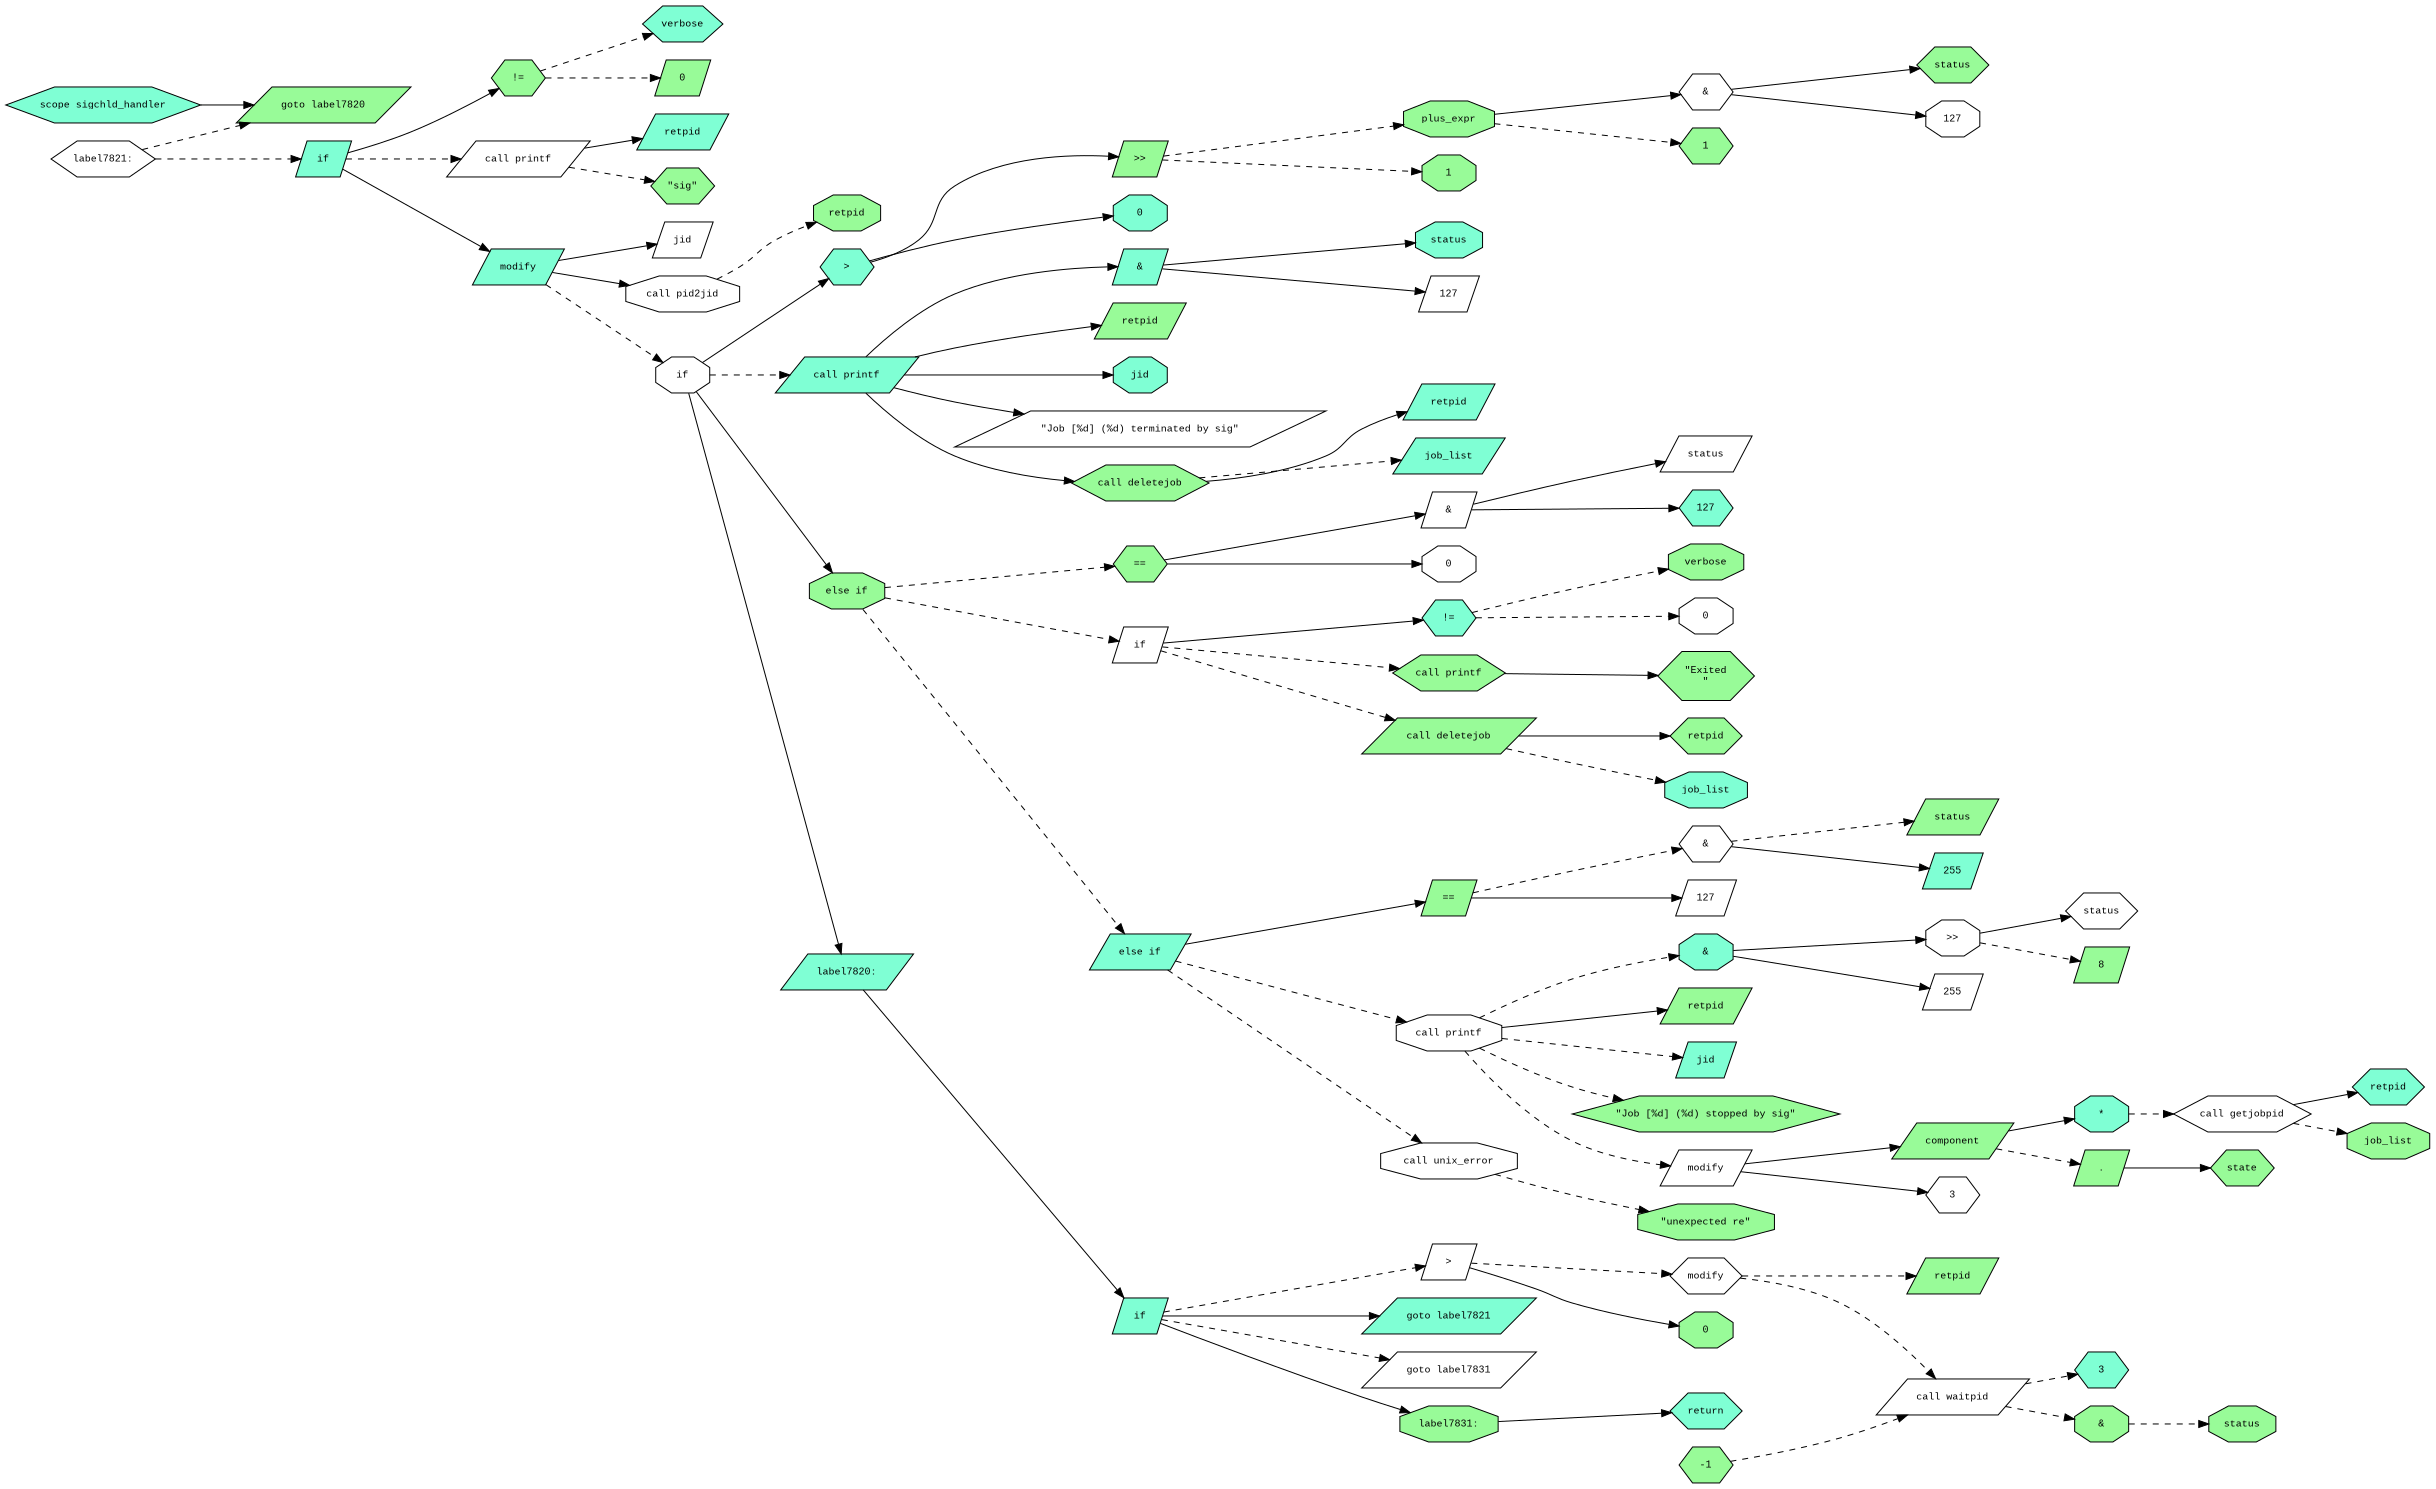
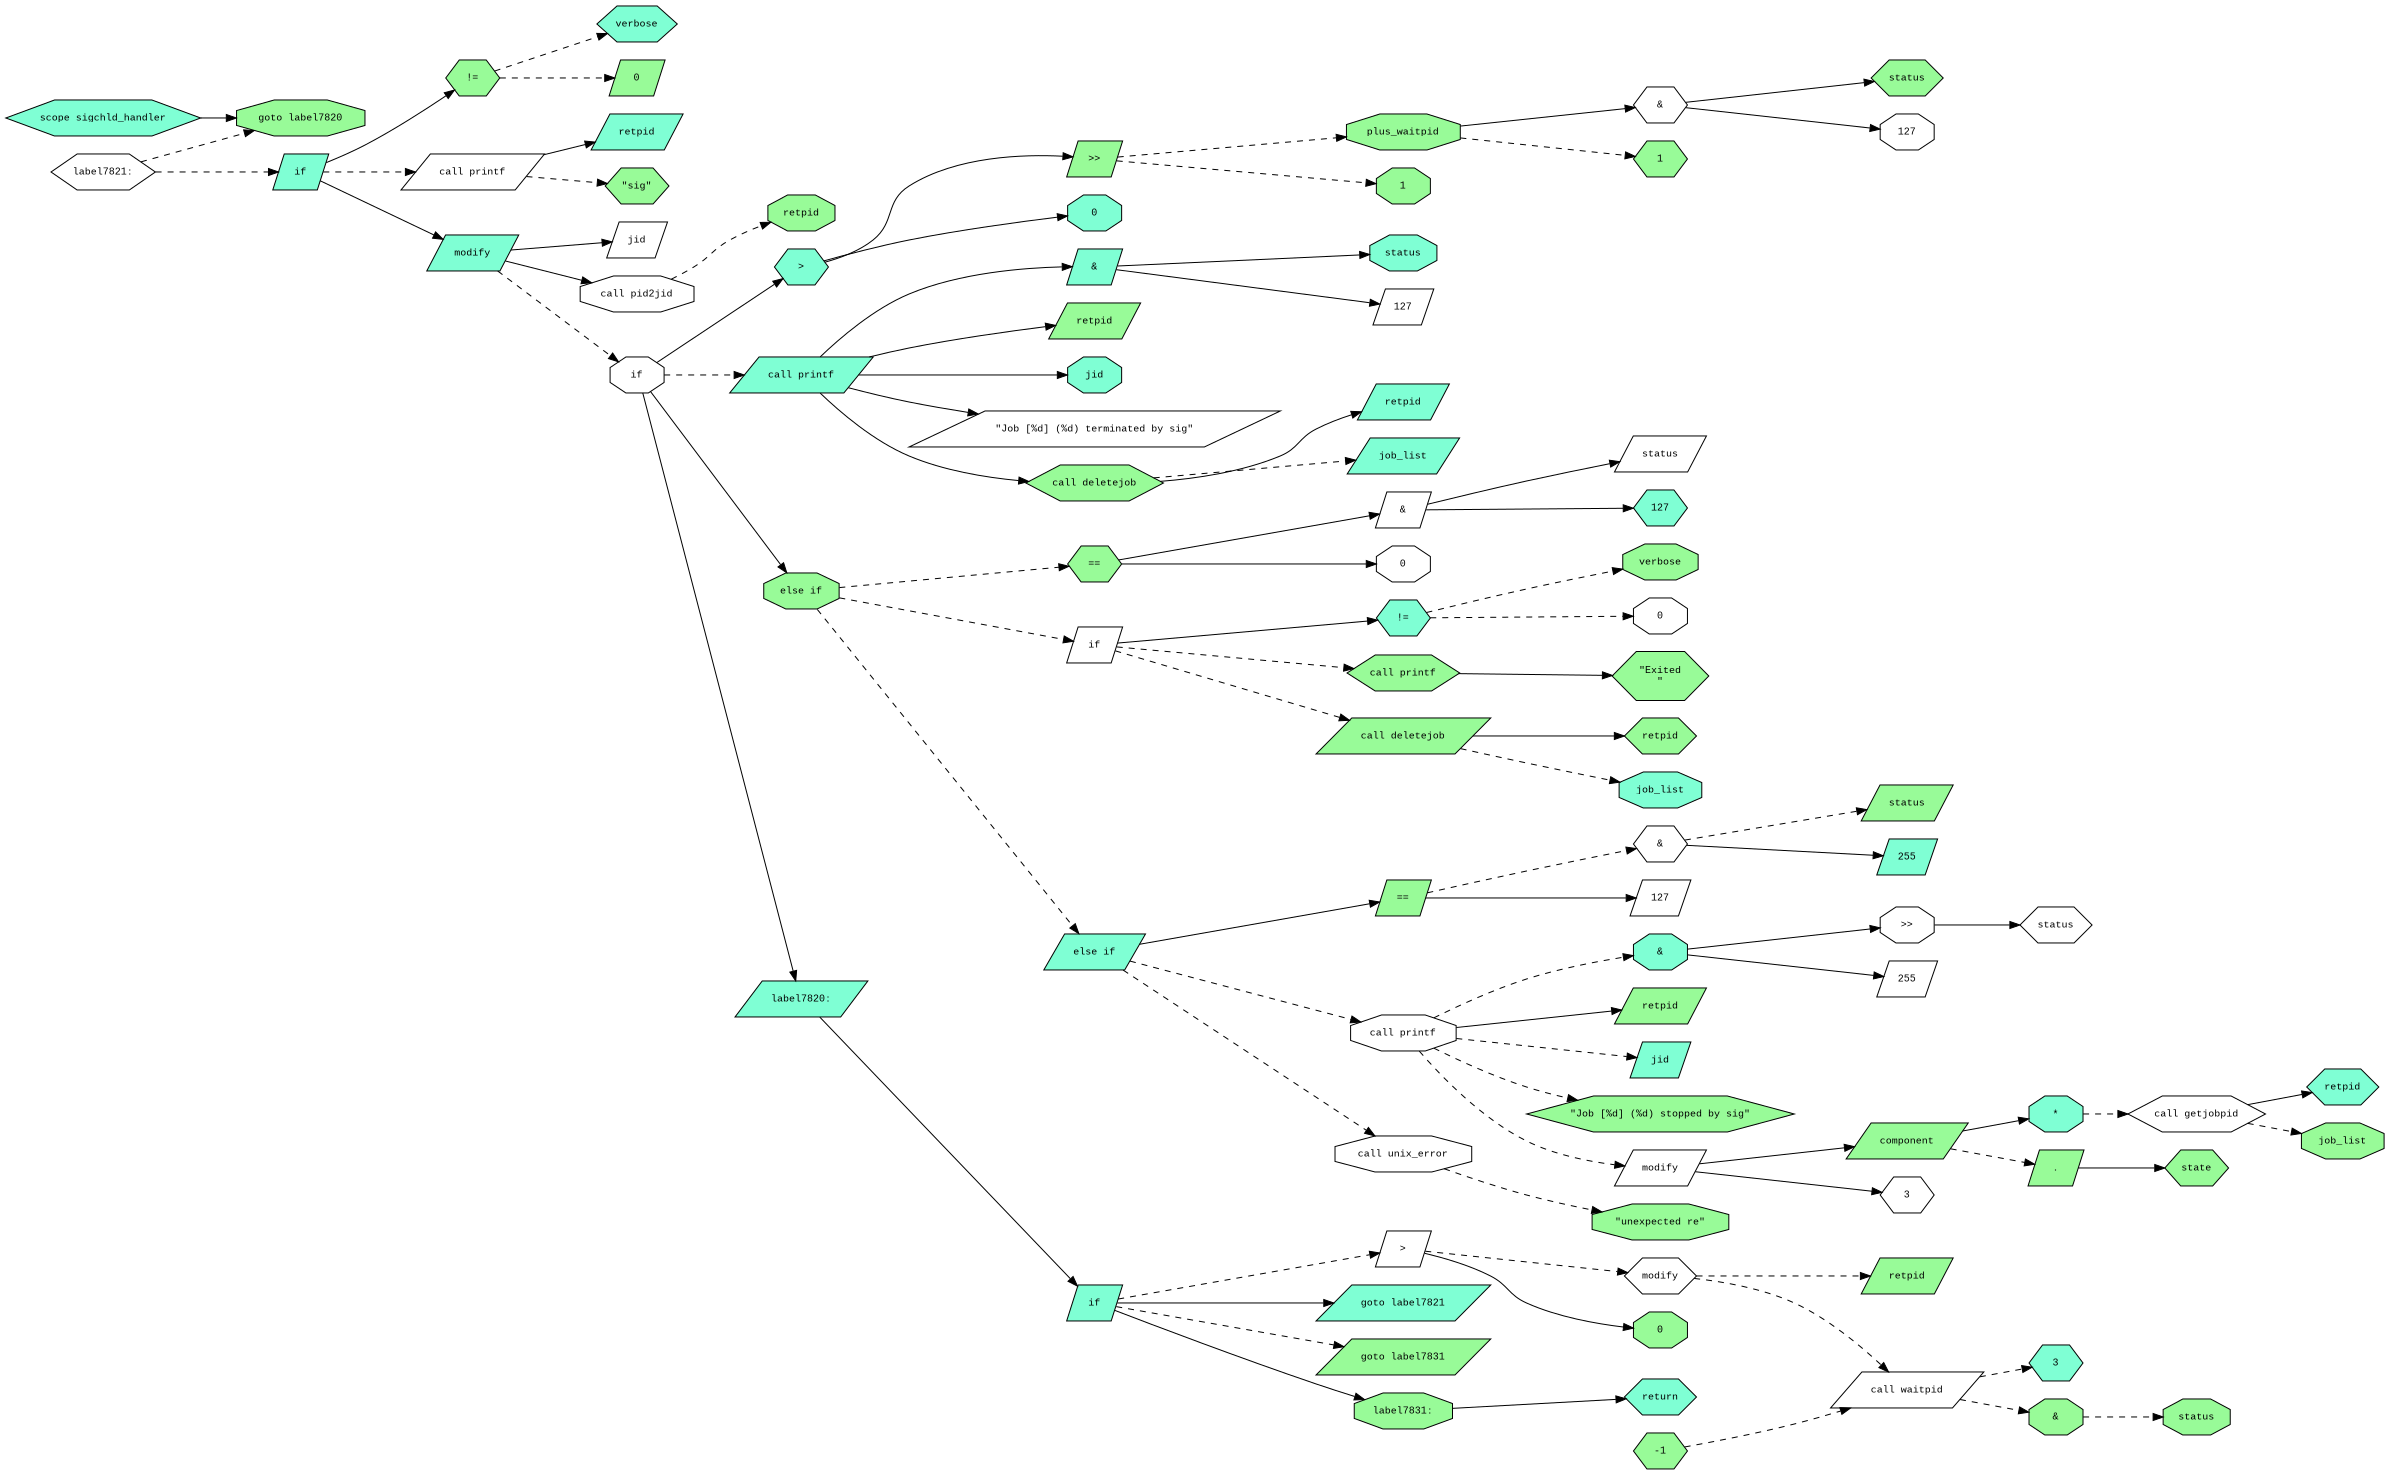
(324, 105) -> (301, 118)
(1449, 119) -> (1403, 132)
(2102, 965) -> none
(1449, 1370) -> (1403, 1357)
